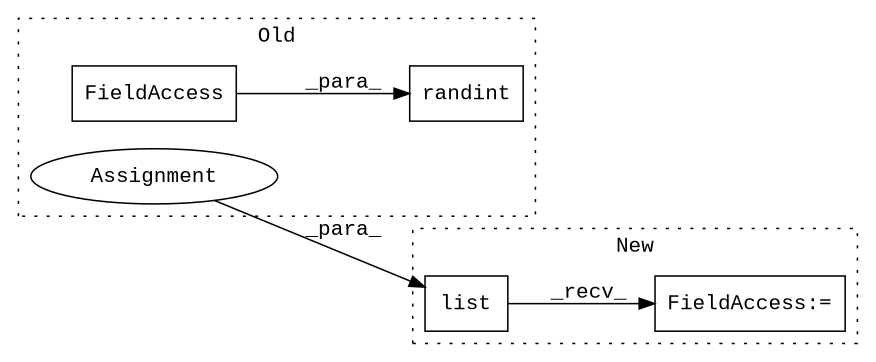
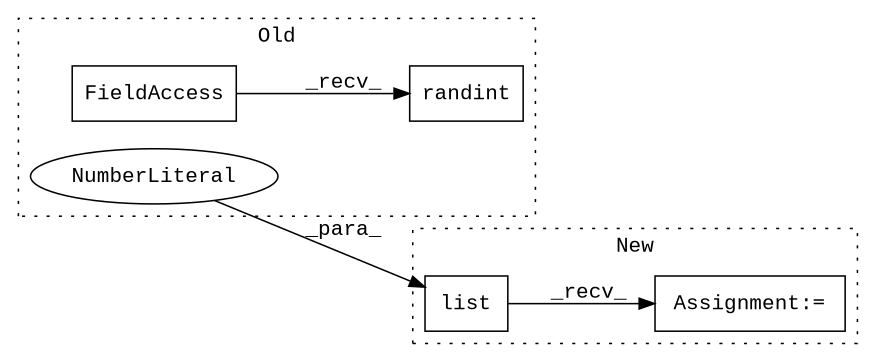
(344, 82) -> (344, 82)
(154, 176) -> (154, 176)
(750, 304) -> (750, 304)
